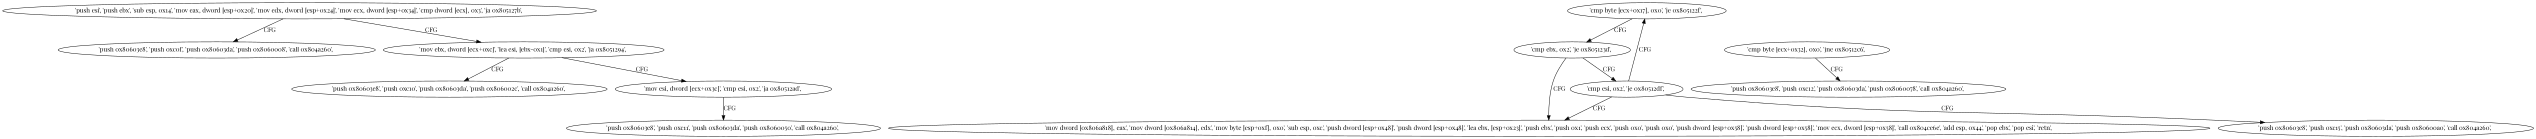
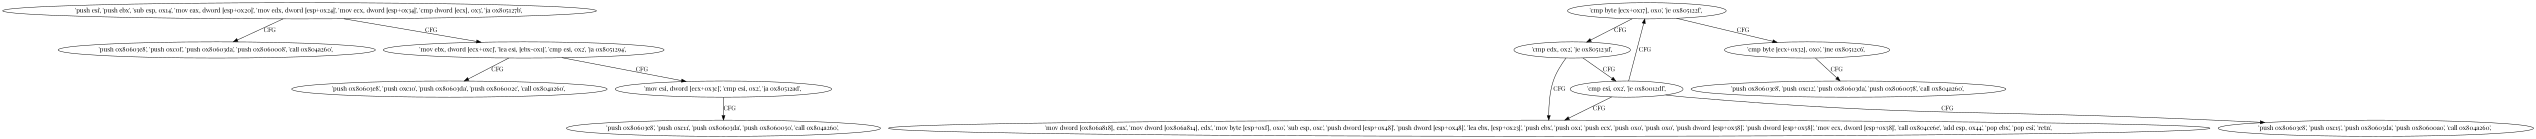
none -> (1725, 30)
(1572, 50) -> (1572, 50)
(1627, 89) -> (1627, 89)
